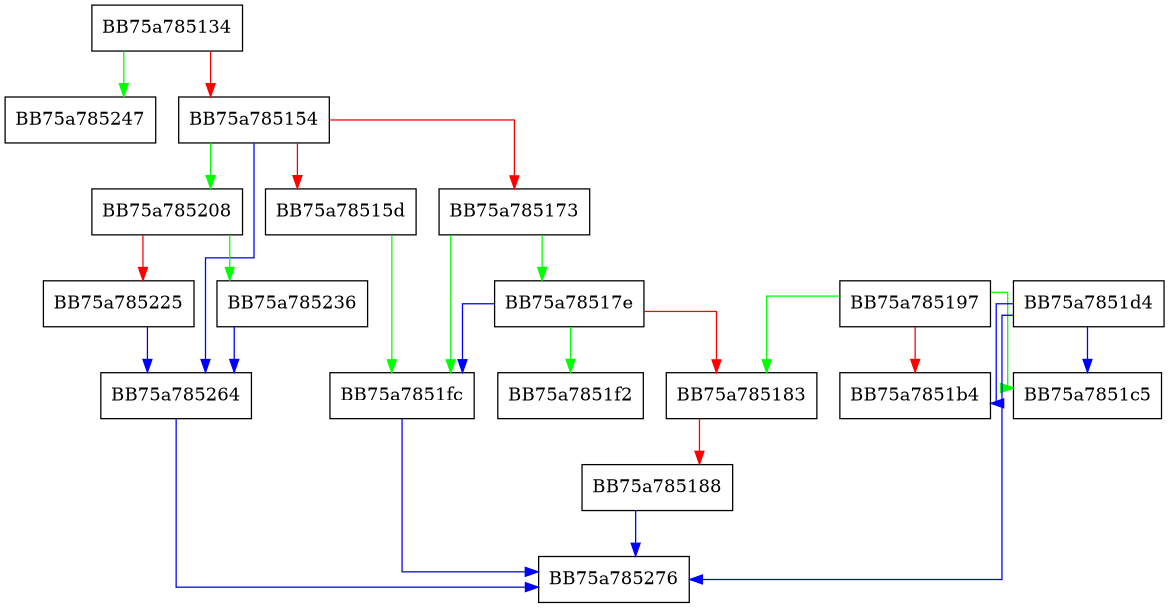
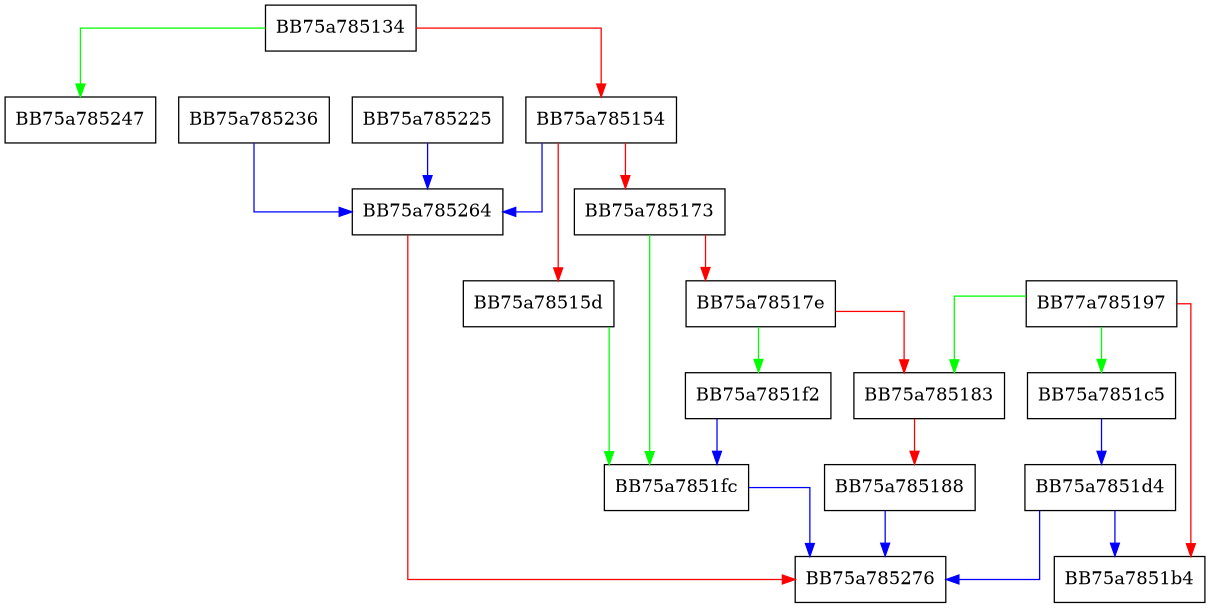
(167, 212) -> none
(542, 251) -> (706, 251)
(915, 304) -> (1102, 304)
(462, 316) -> (717, 435)
(1087, 343) -> (1102, 435)
(267, 587) -> (423, 579)
